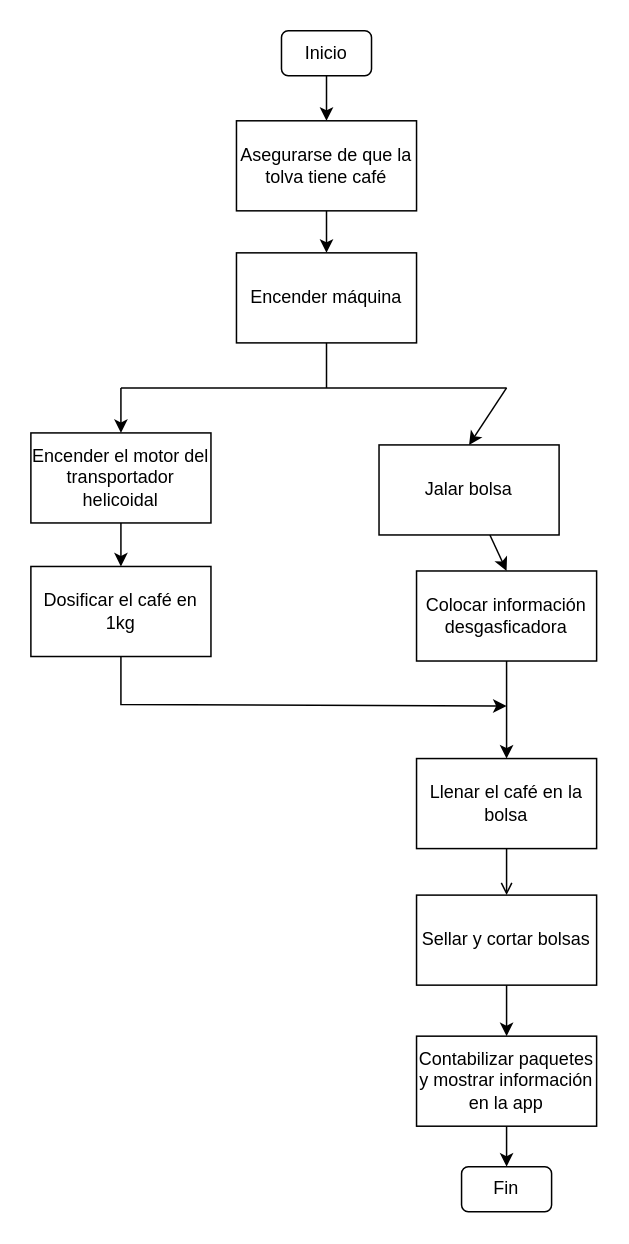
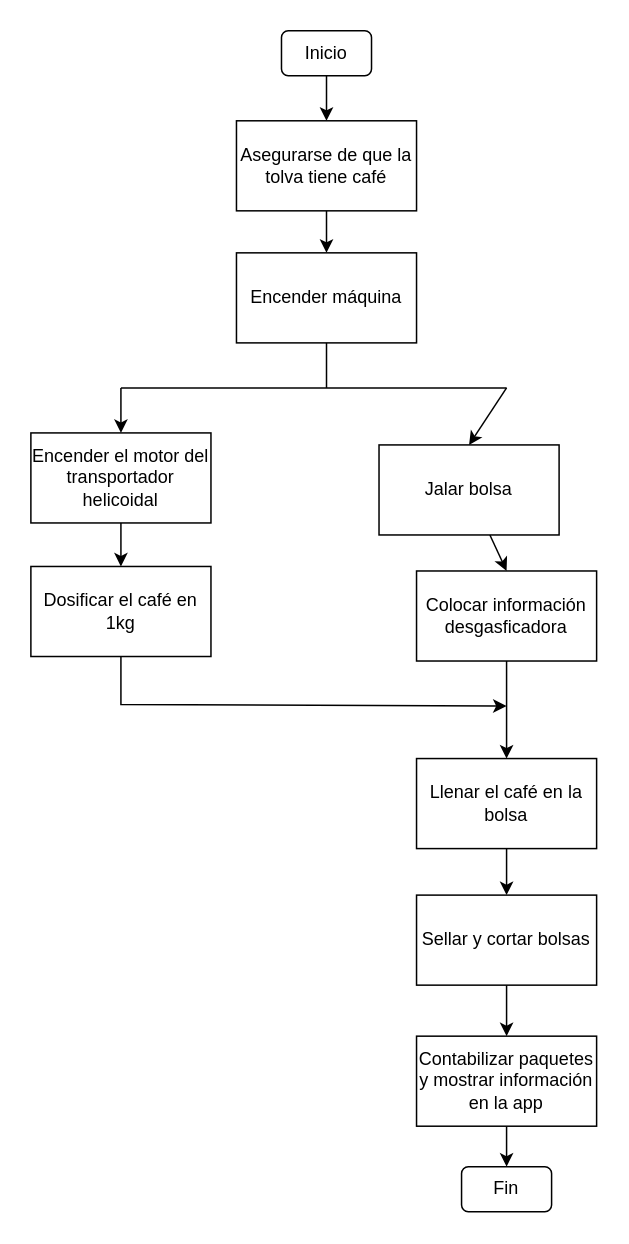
(506, 886) -> (506, 883)
